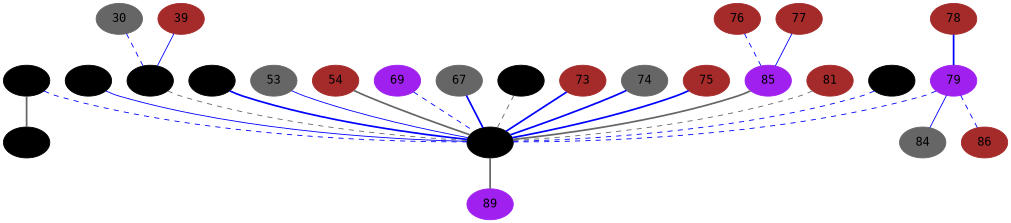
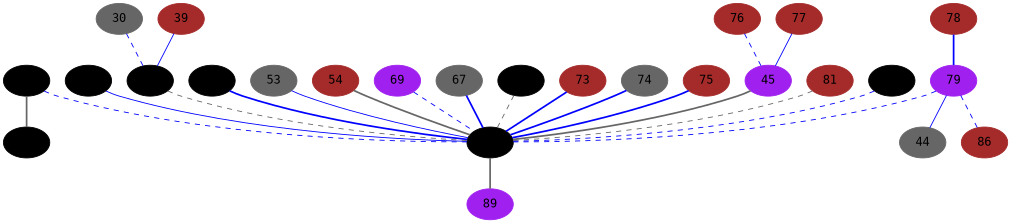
(768, 81) -> (768, 81)
(923, 142) -> (923, 142)
